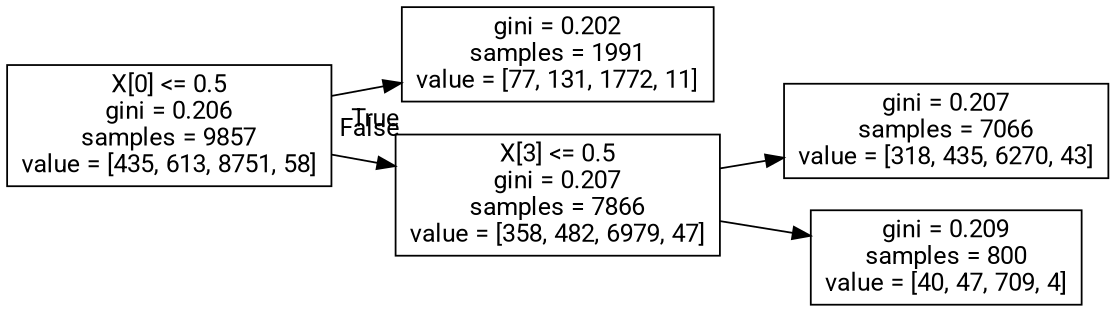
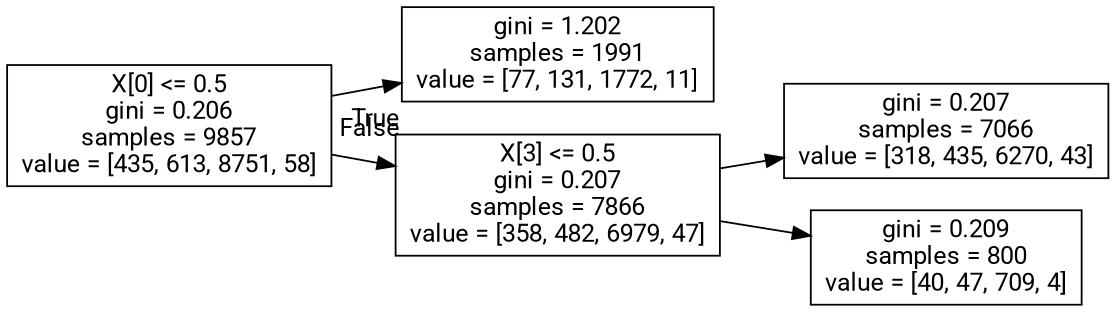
(558, 54) -> (558, 54)
